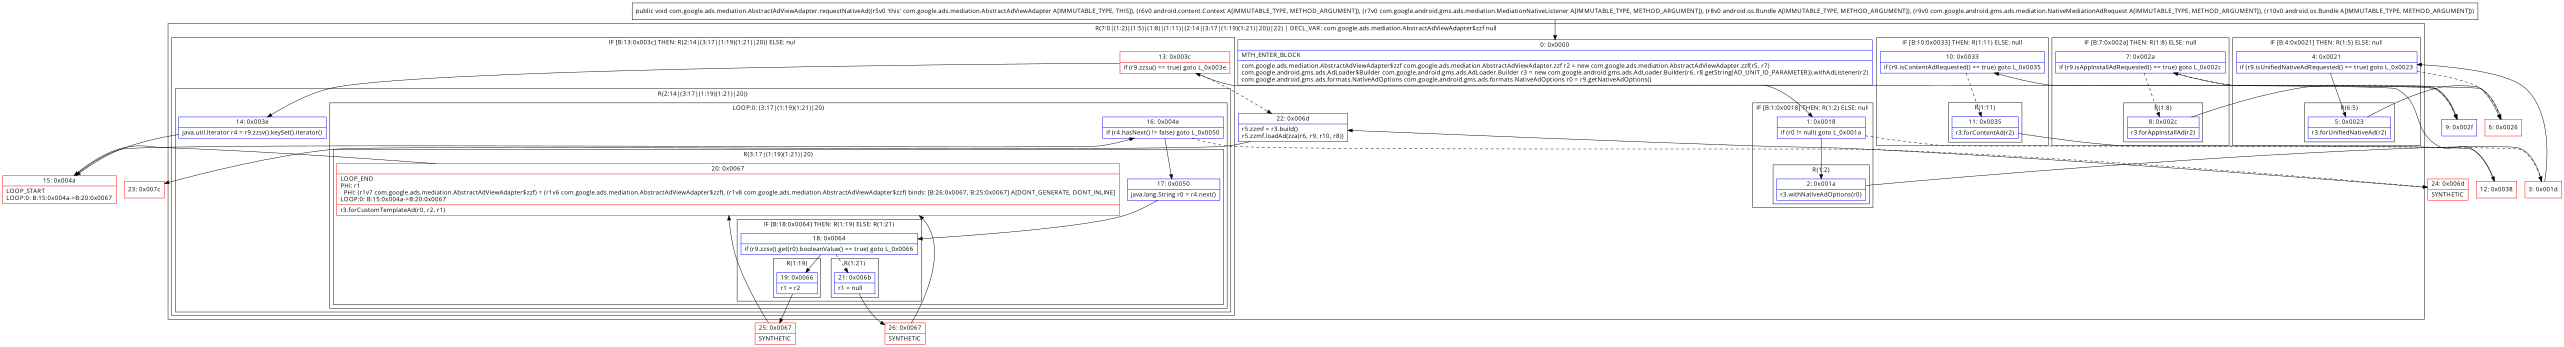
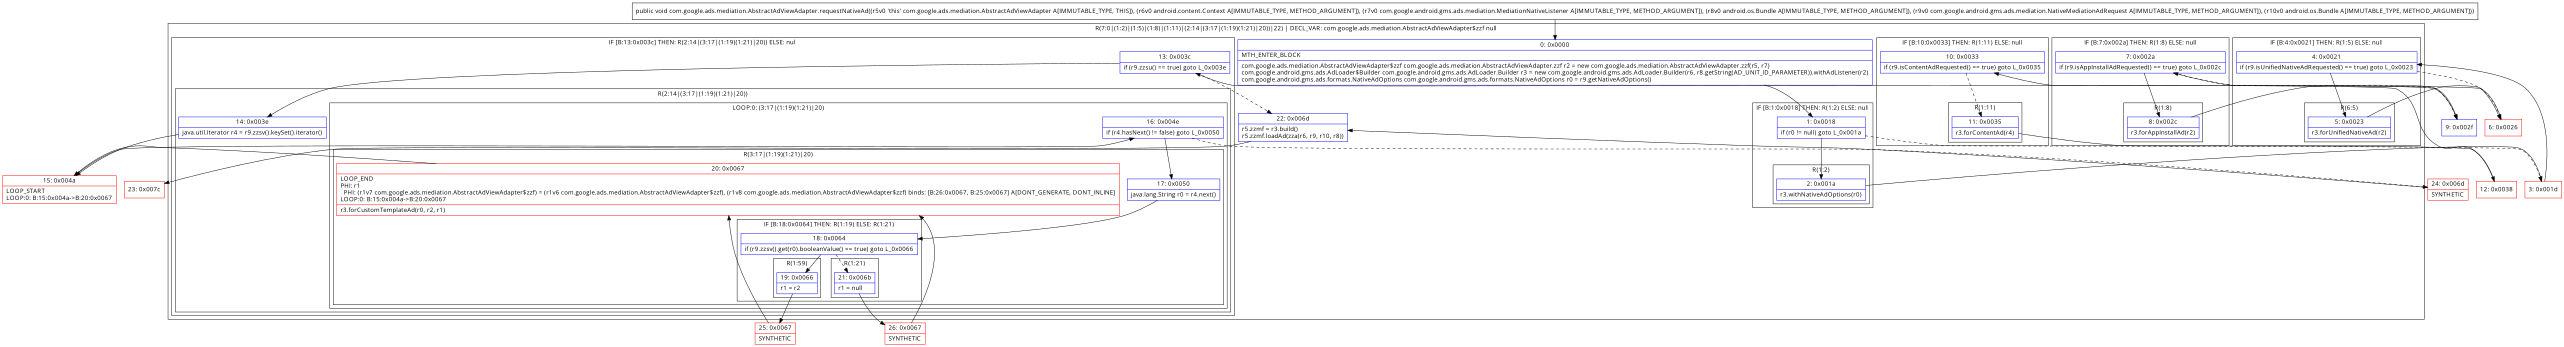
(1175, 62) -> (1175, 62)
(2151, 93) -> (2151, 93)
(1985, 133) -> (1985, 133)
(797, 264) -> (797, 264)
